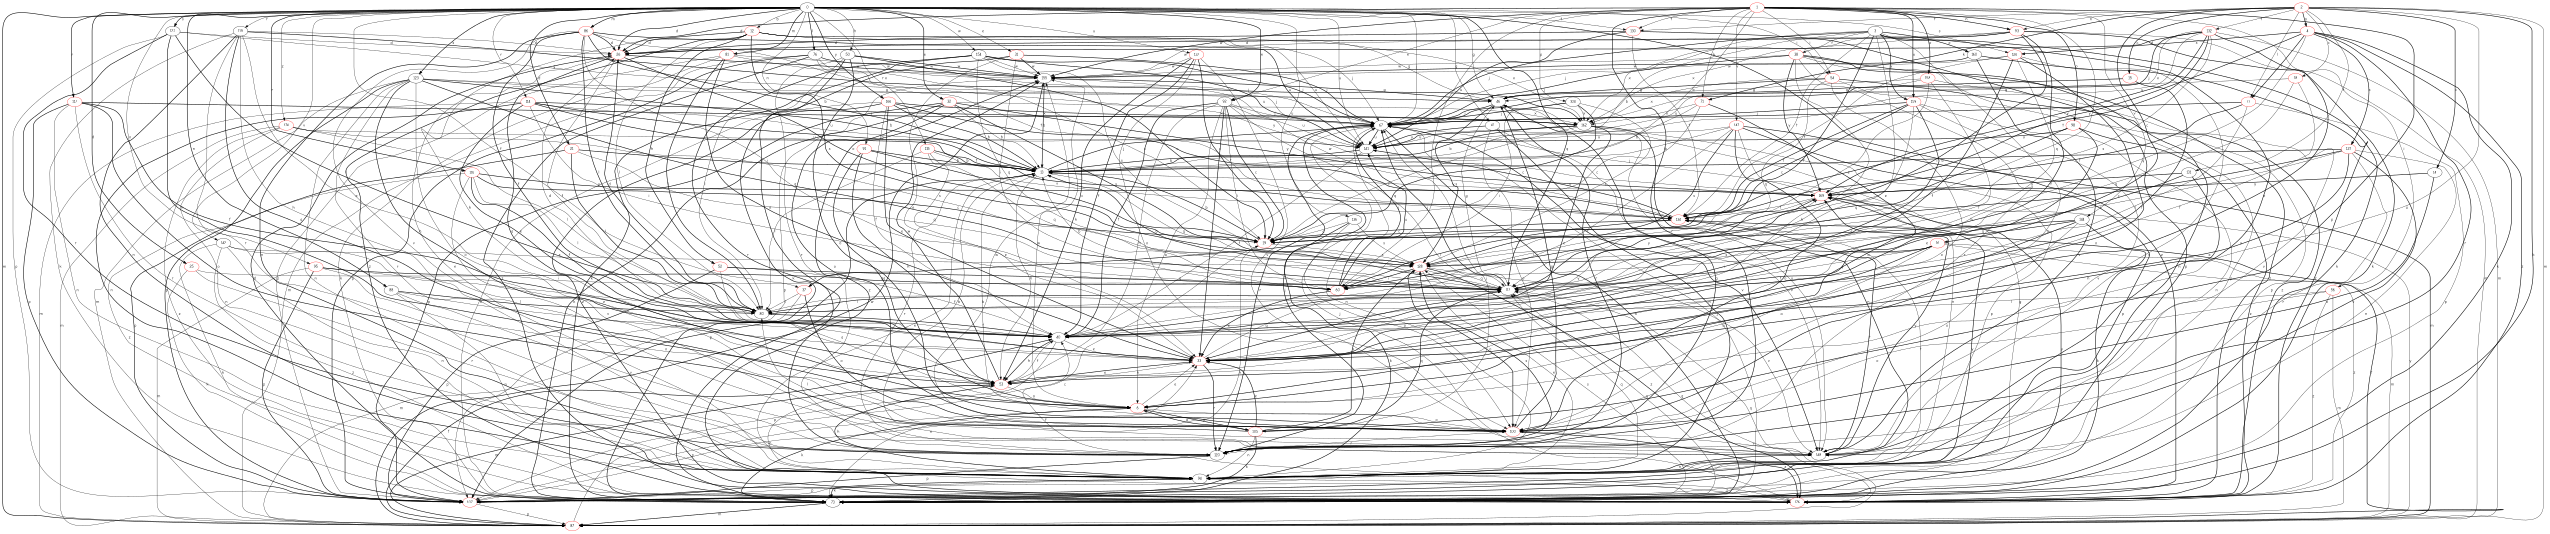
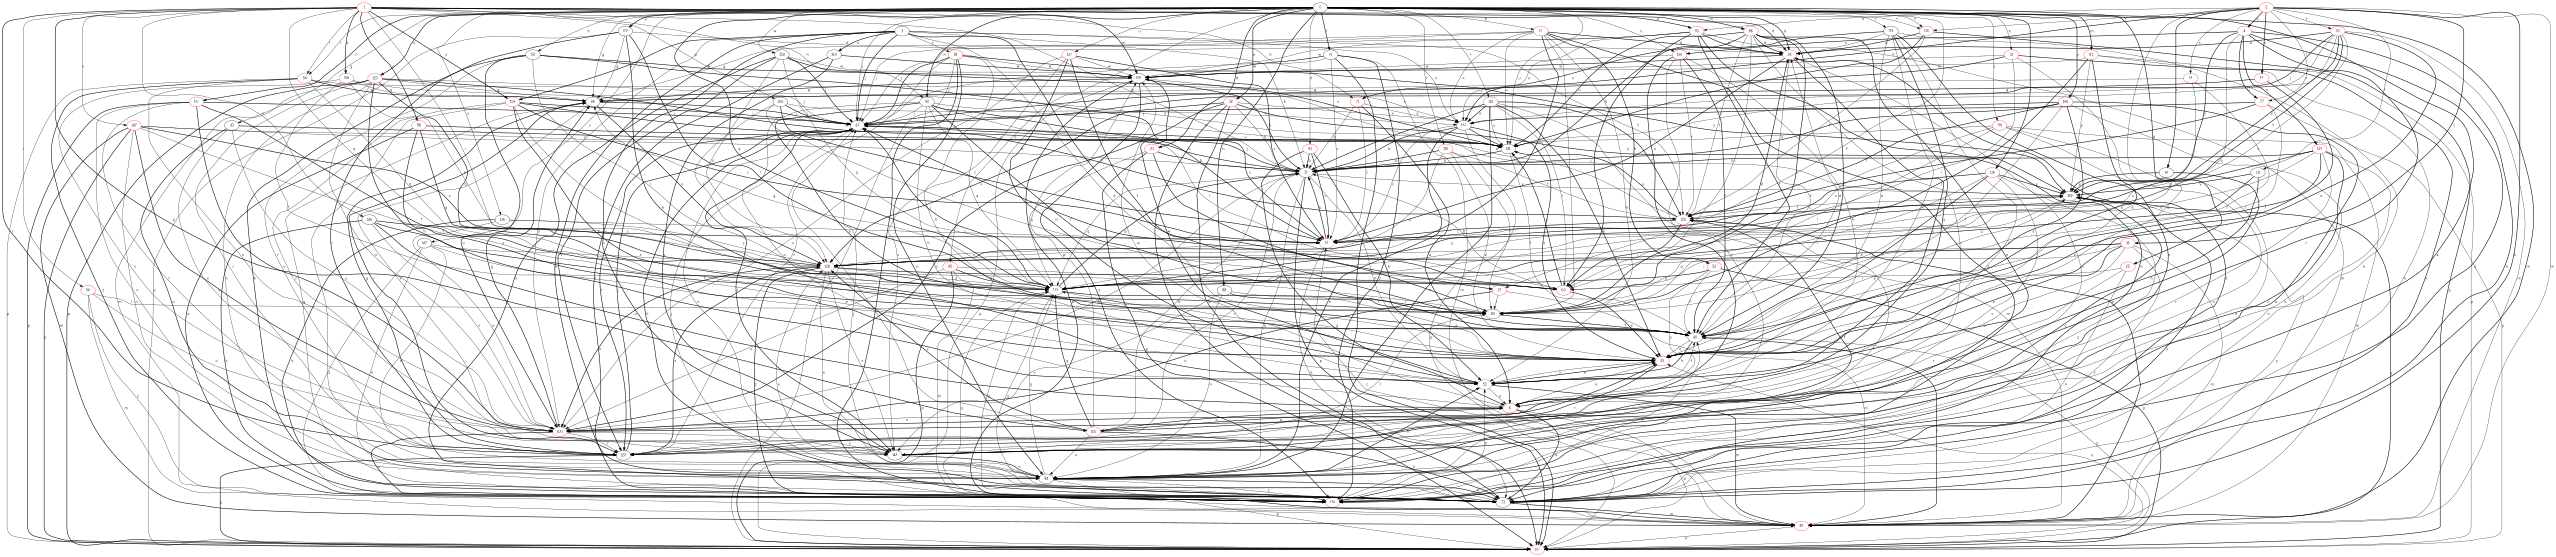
(1029, 66) -> (1576, 68)
(416, 78) -> (375, 78)
(1821, 196) -> (2070, 196)
(931, 488) -> (1116, 341)
(520, 514) -> (1671, 538)
